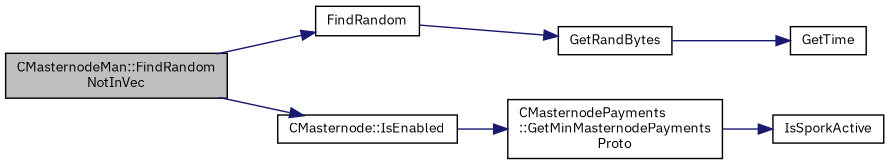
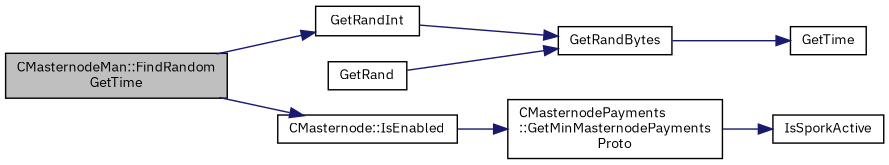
(368, 21) -> (368, 21)
(116, 76) -> (116, 76)
none -> (368, 76)
